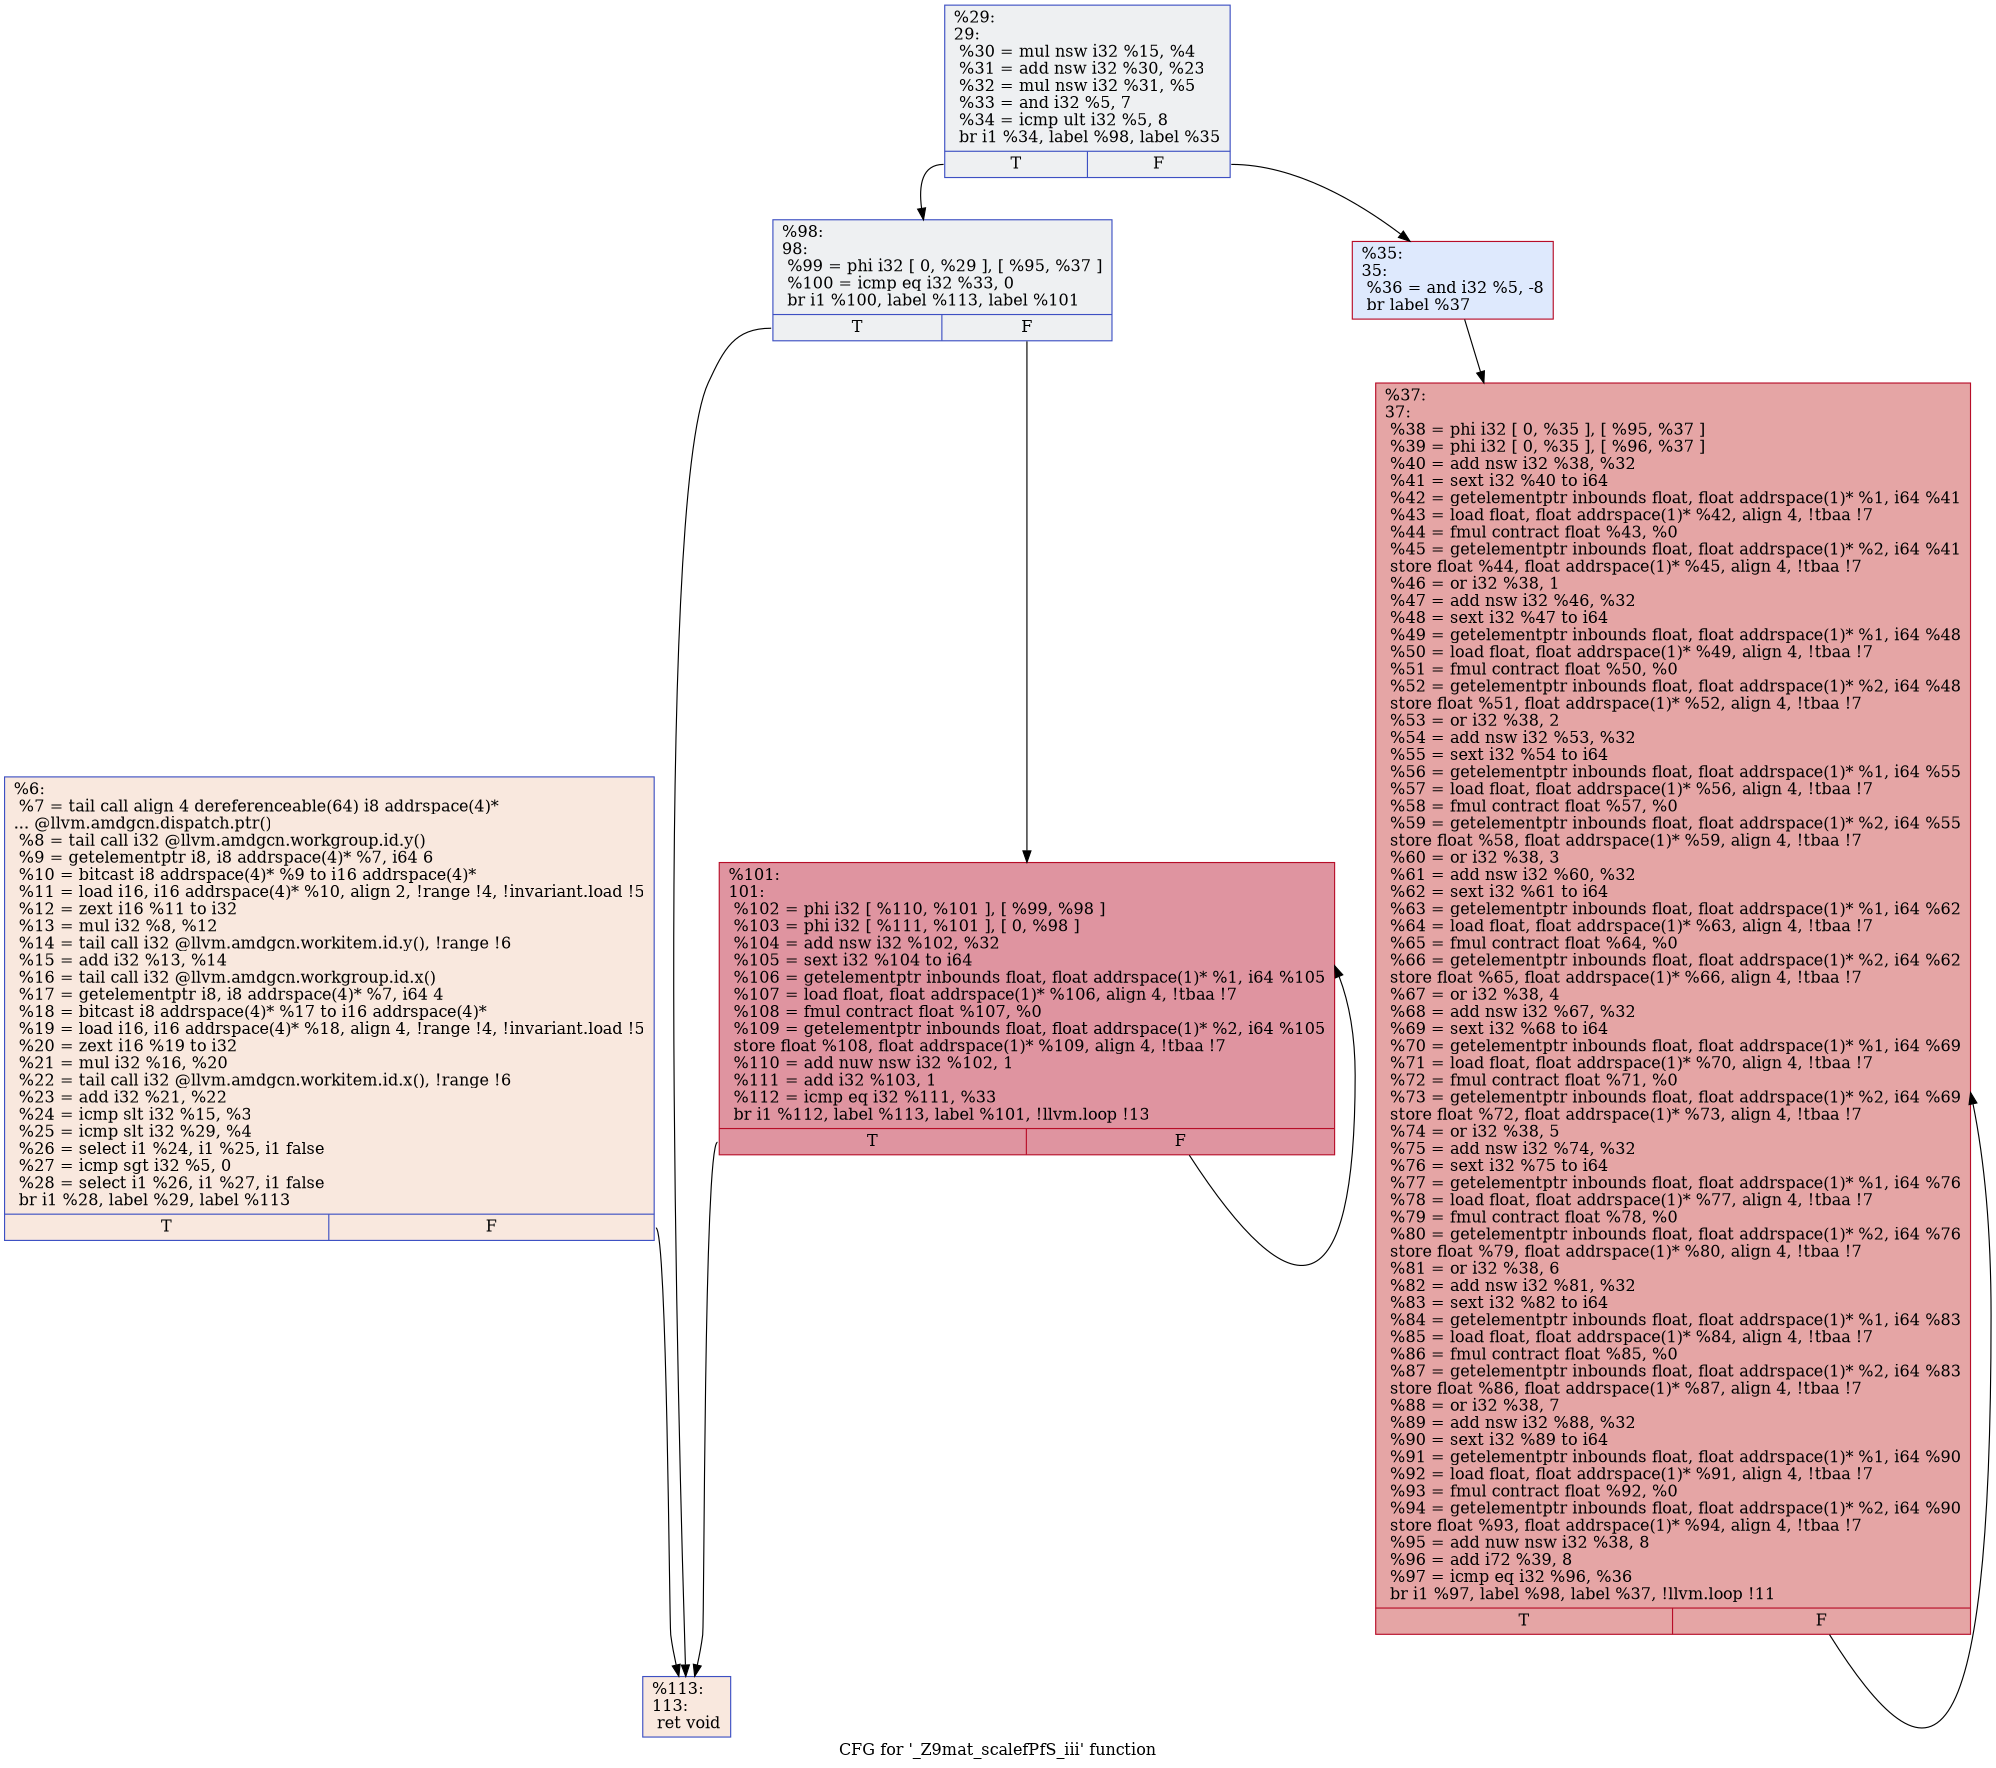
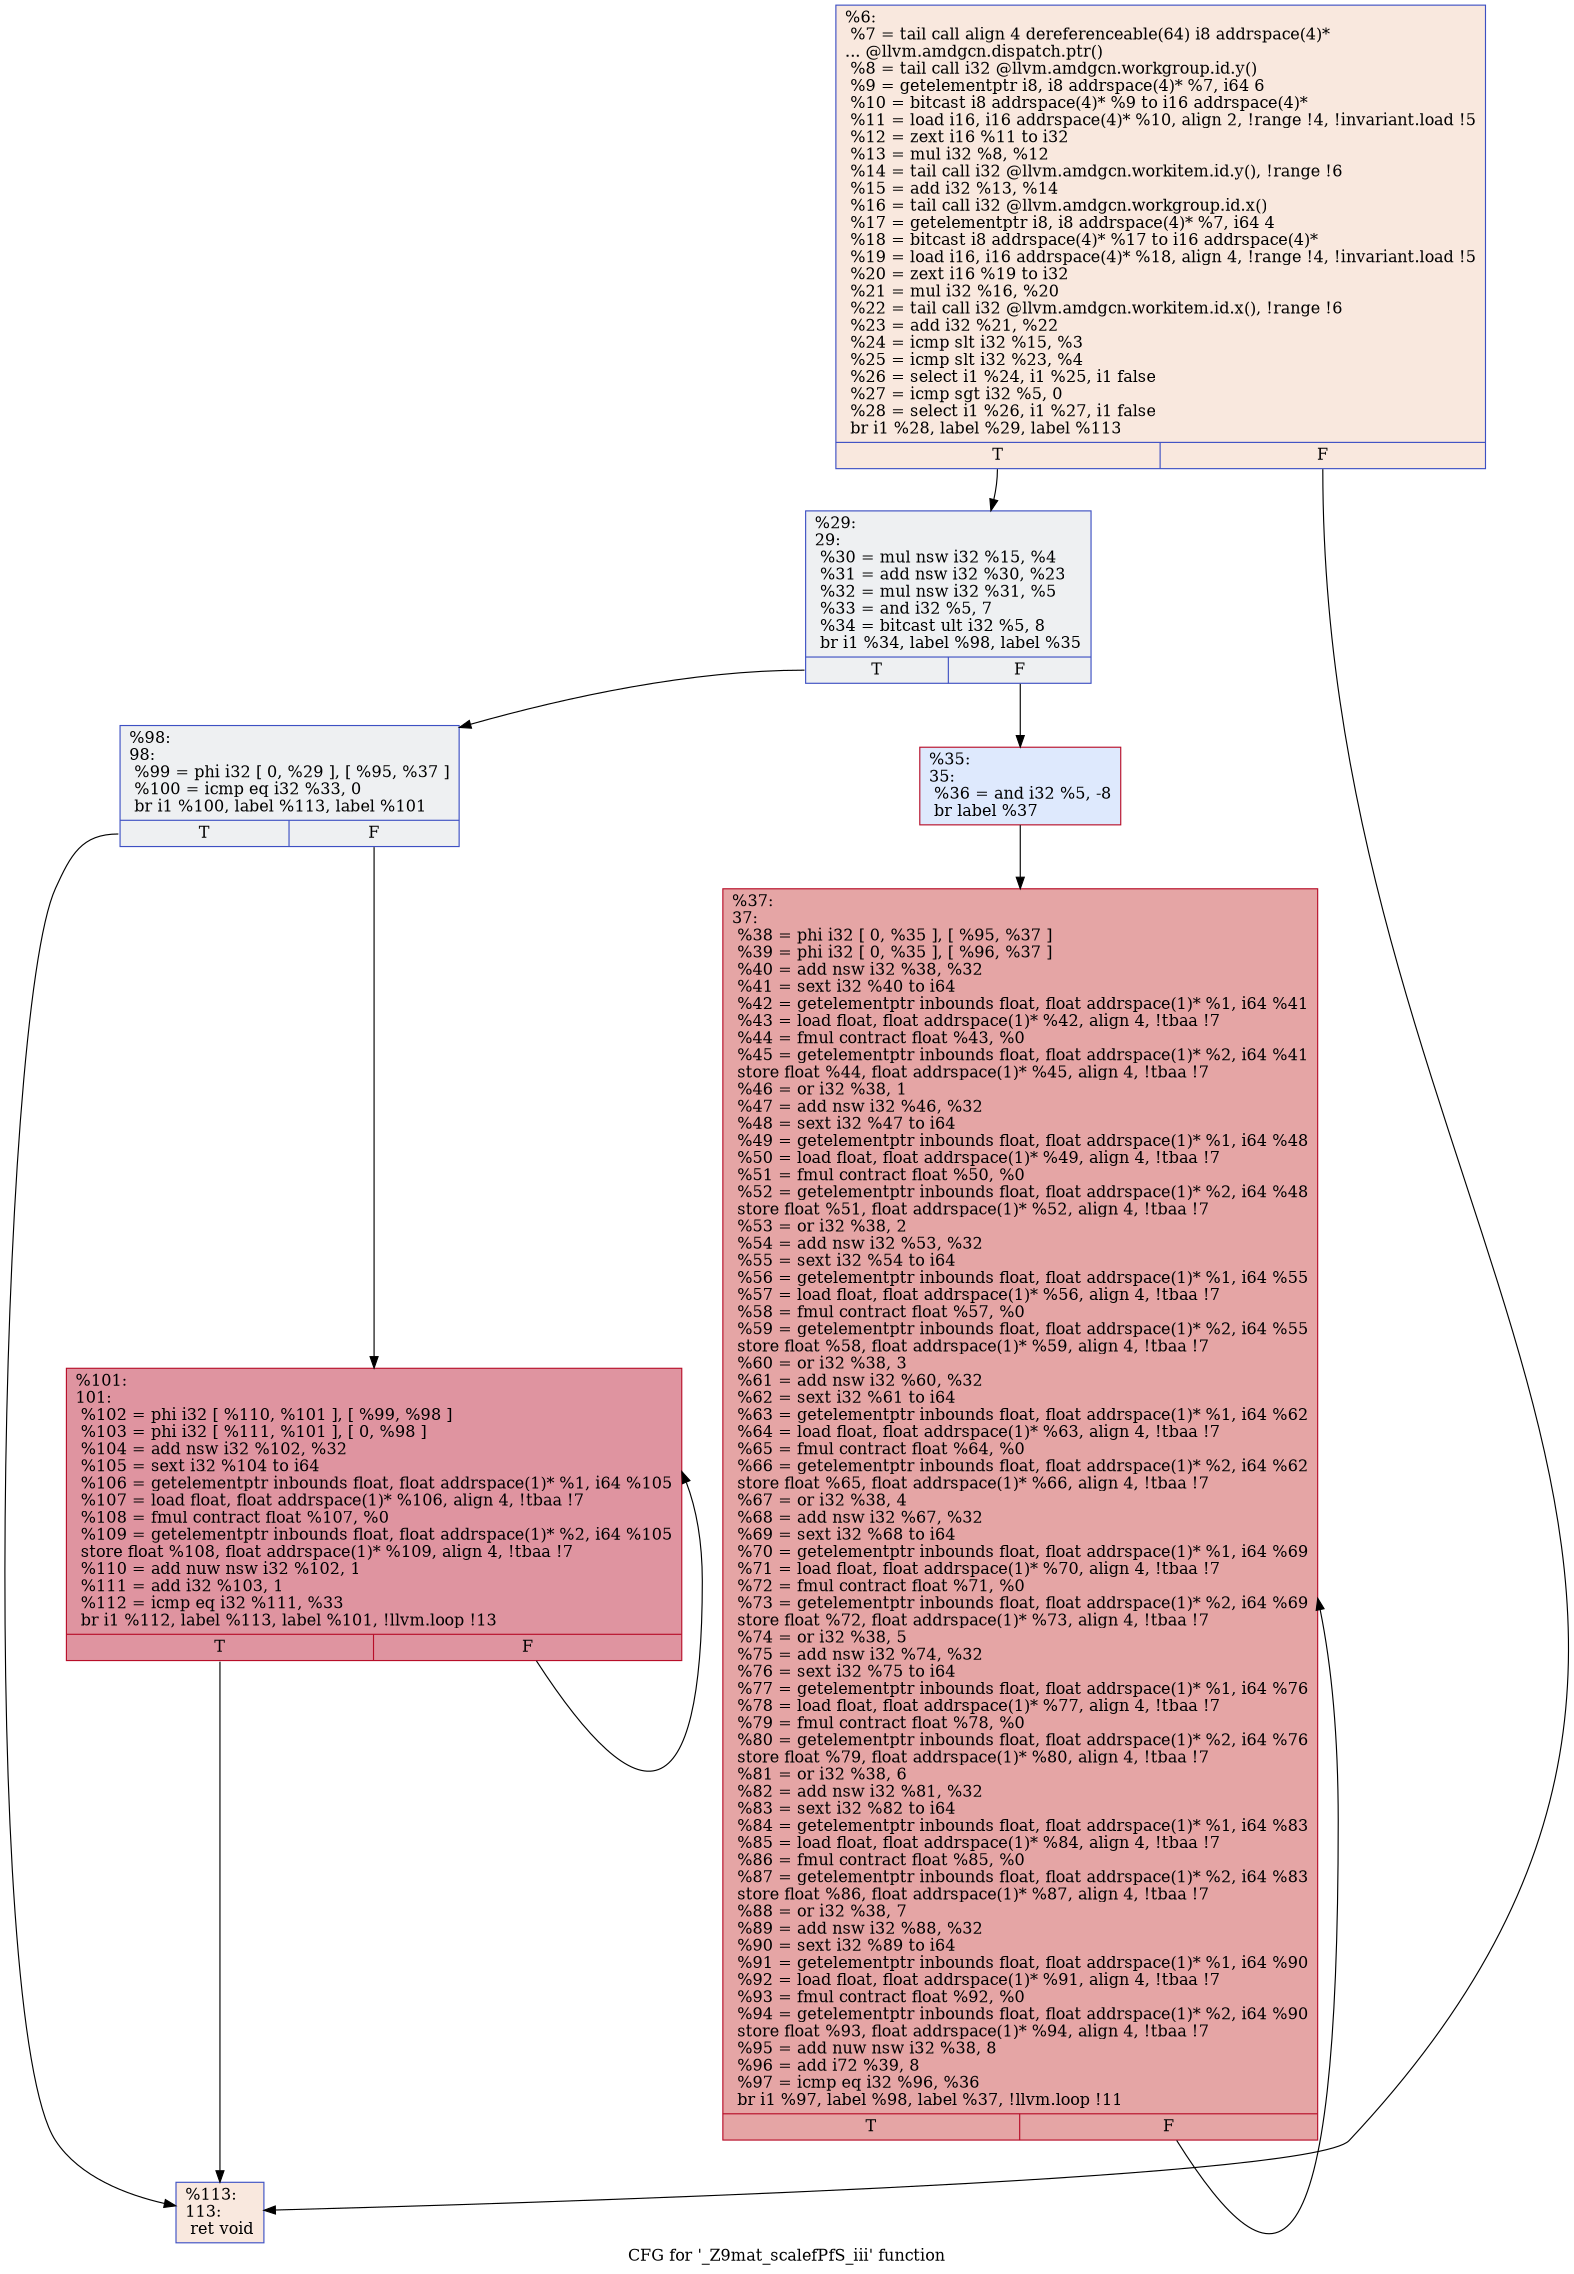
(1061, 120) -> (930, 626)
none -> (996, 484)
(133, 1132) -> (964, 360)
